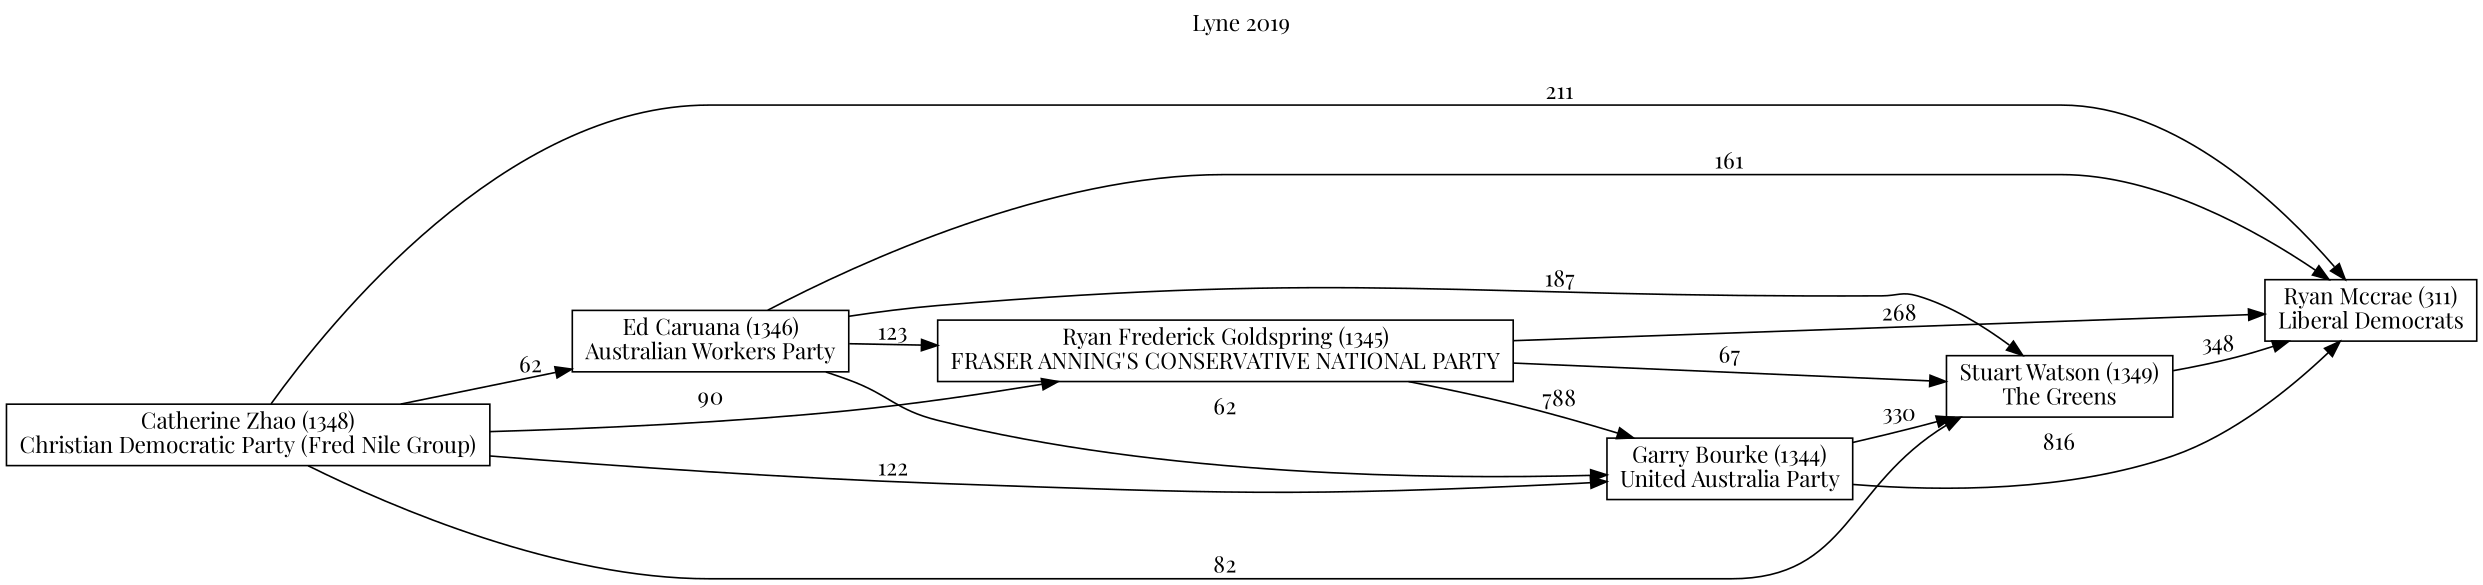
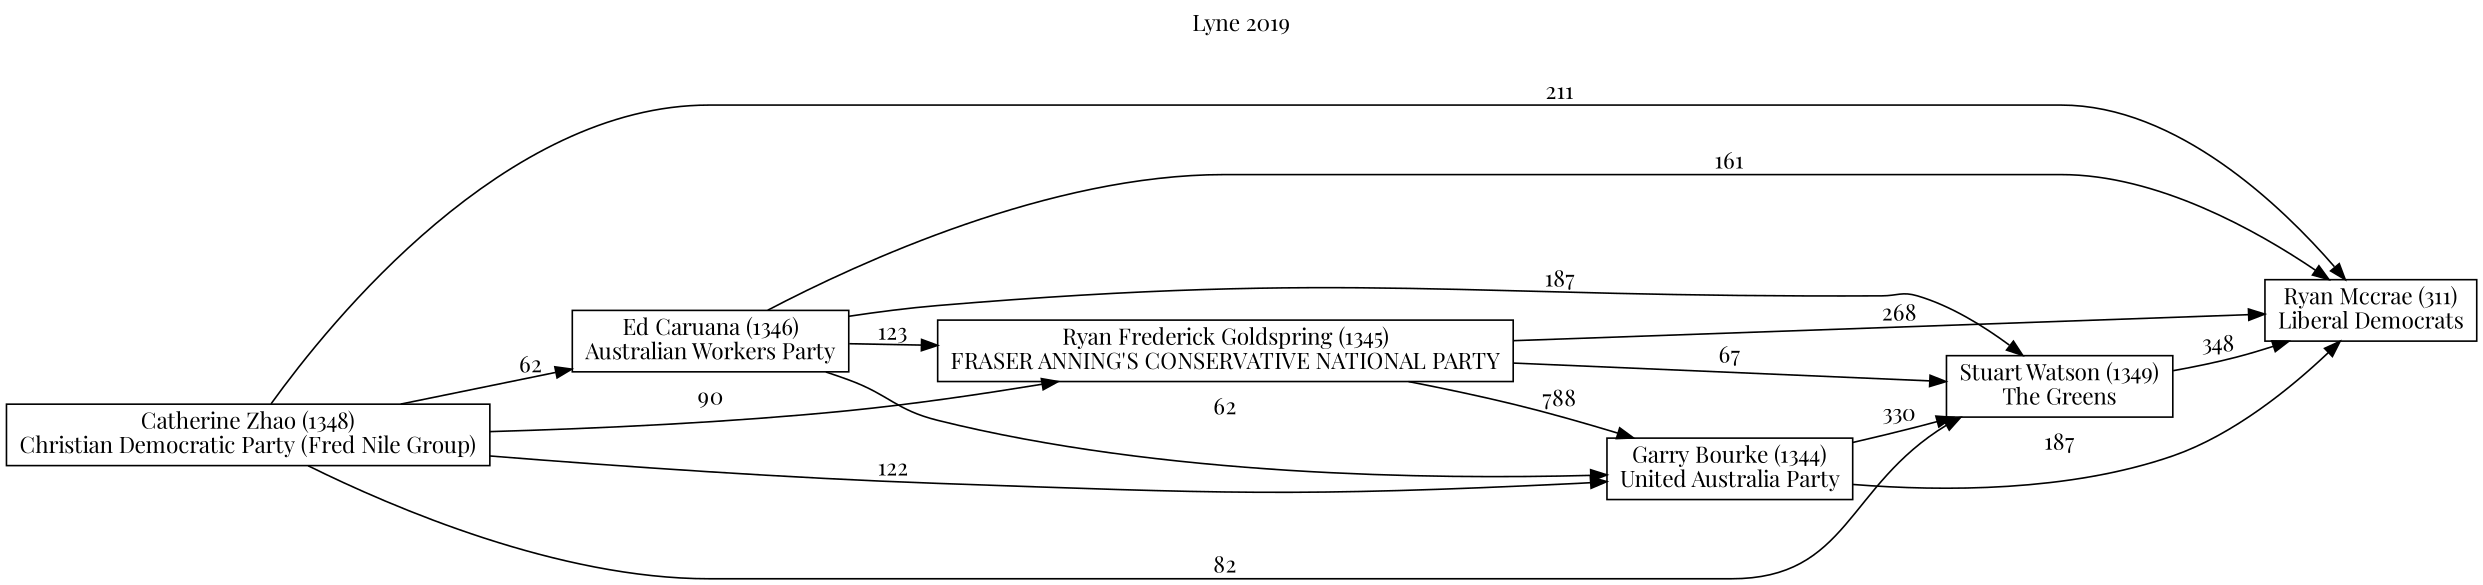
(2060, 444) -> (2060, 444)
